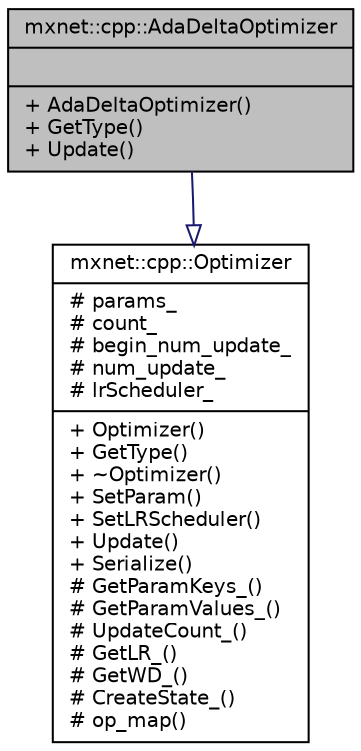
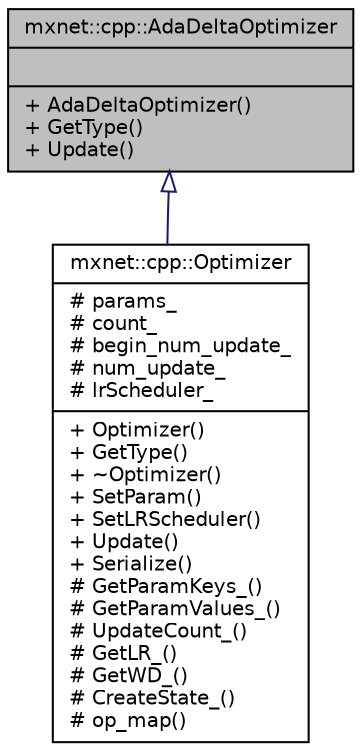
(193, 198) -> (168, 219)
